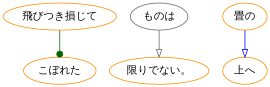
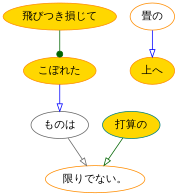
(60, 17) -> (60, 17)
(60, 71) -> (60, 71)
(245, 71) -> (152, 71)
none -> (60, 94)
none -> (131, 125)
